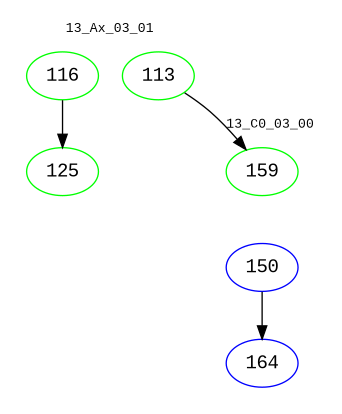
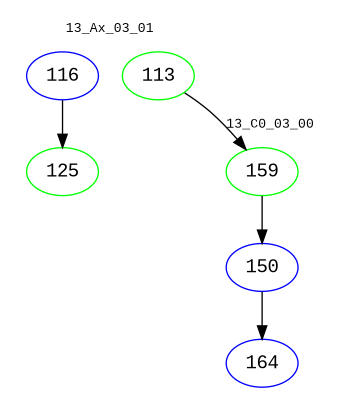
(63, 76) -> (63, 76)
none -> (262, 213)
